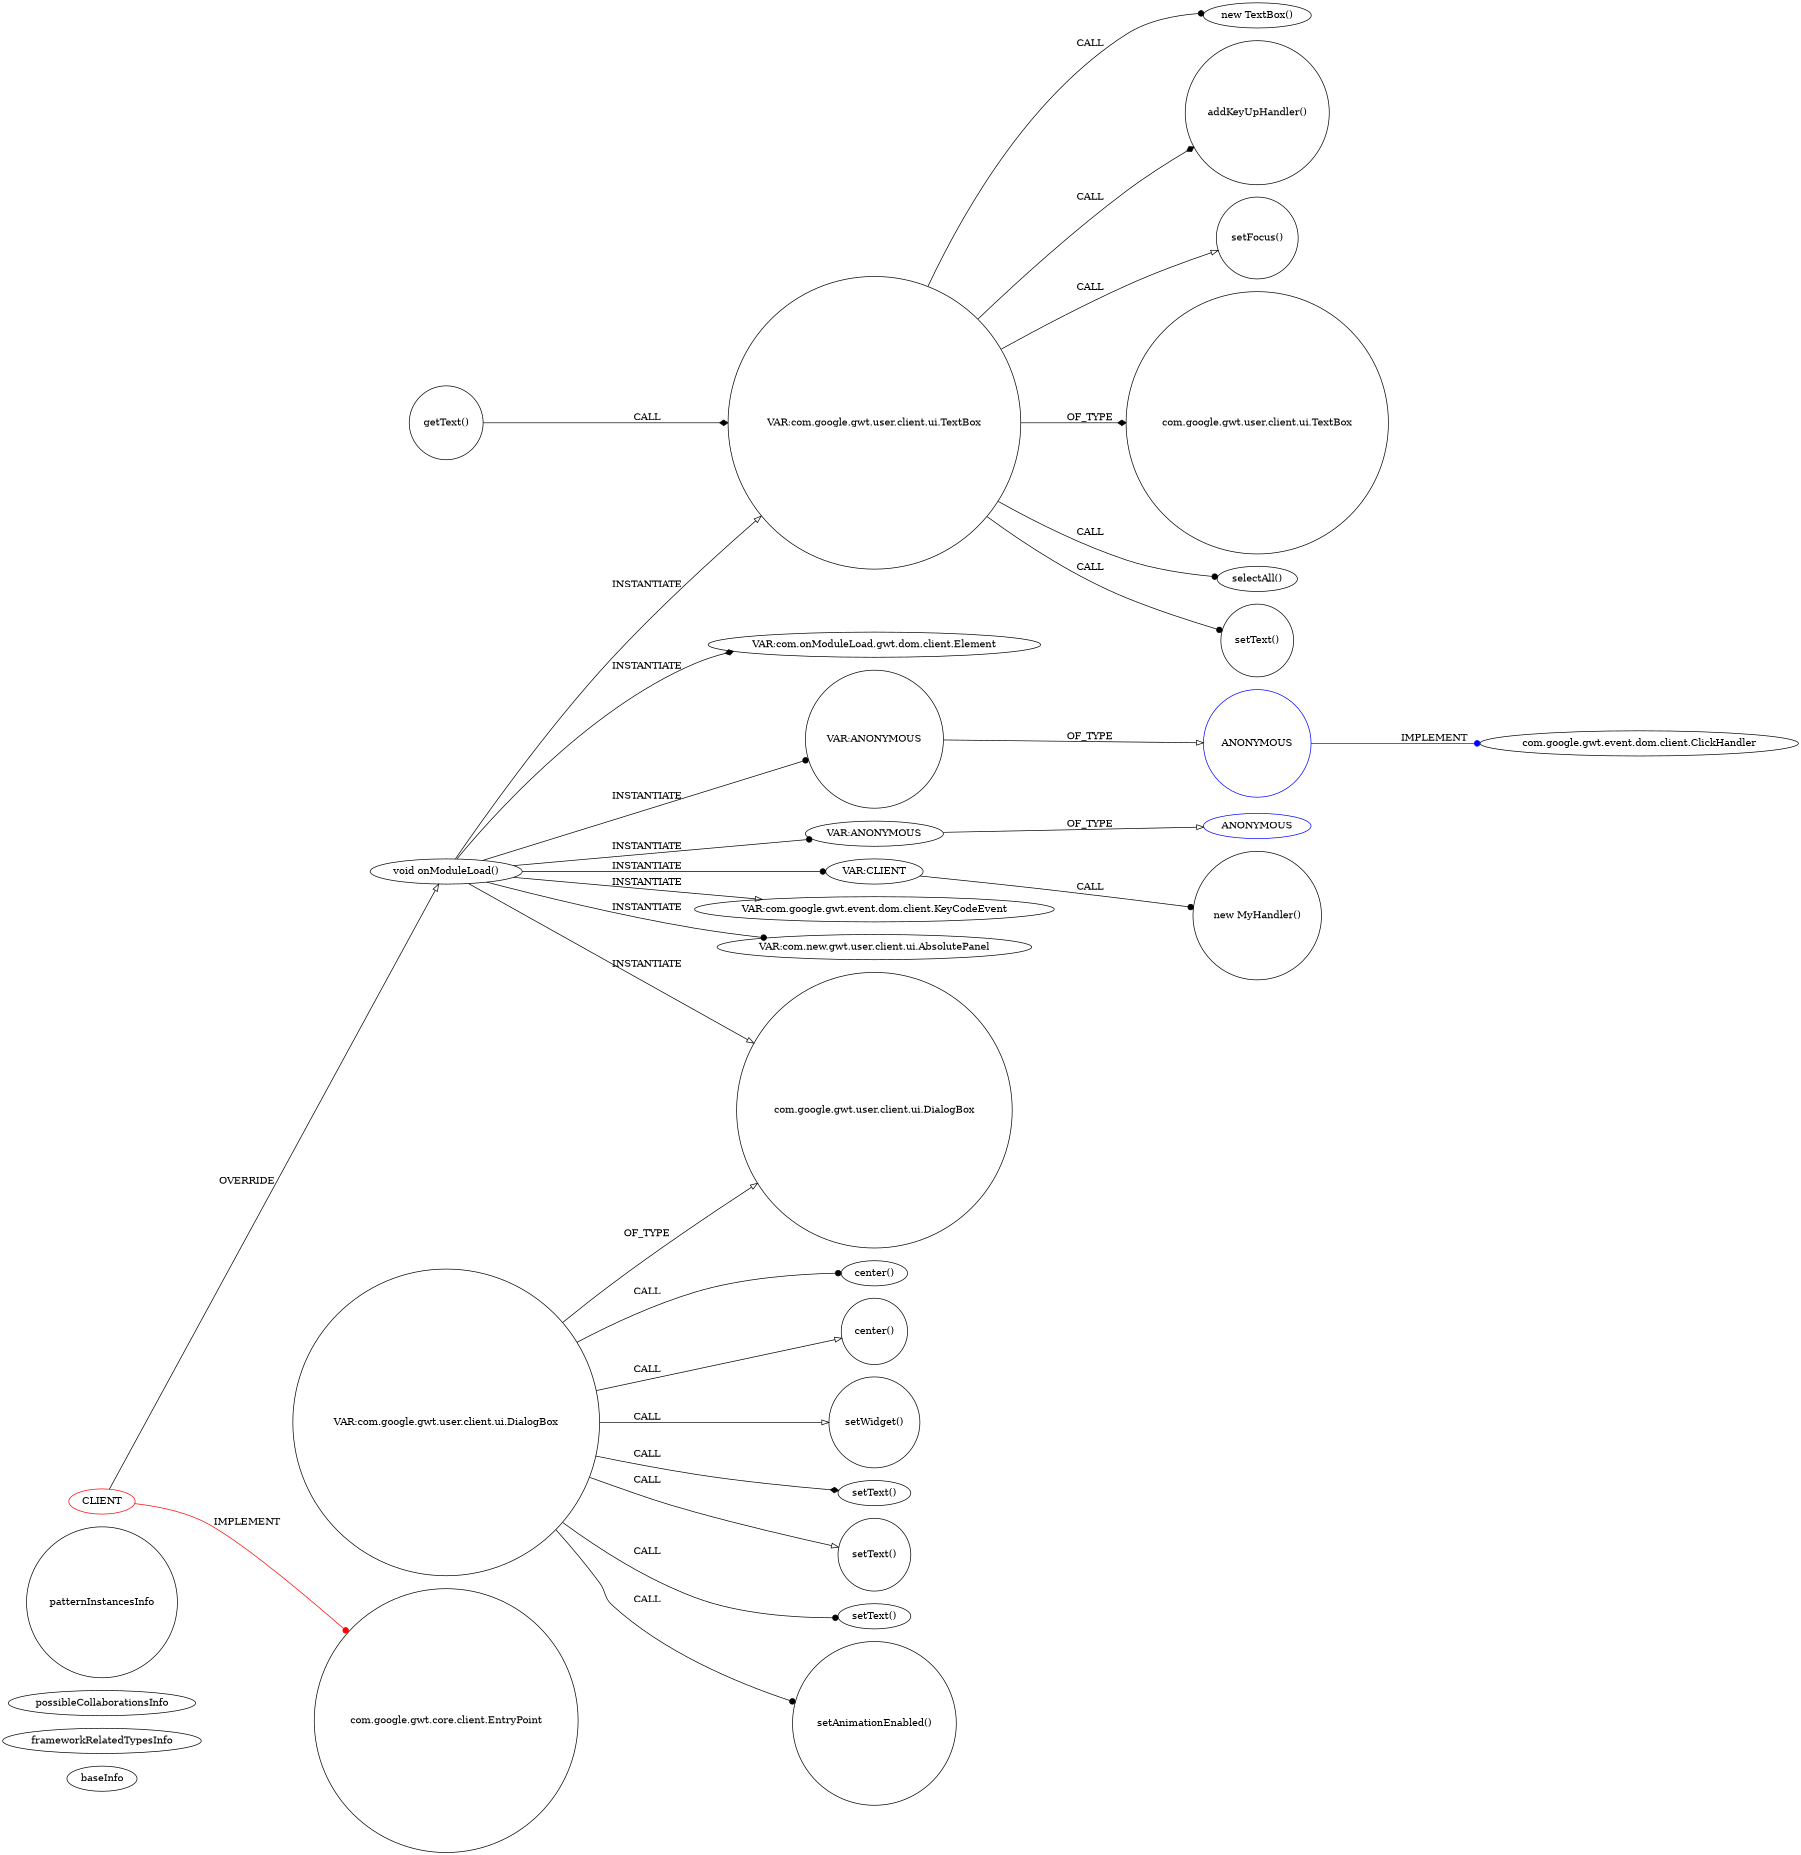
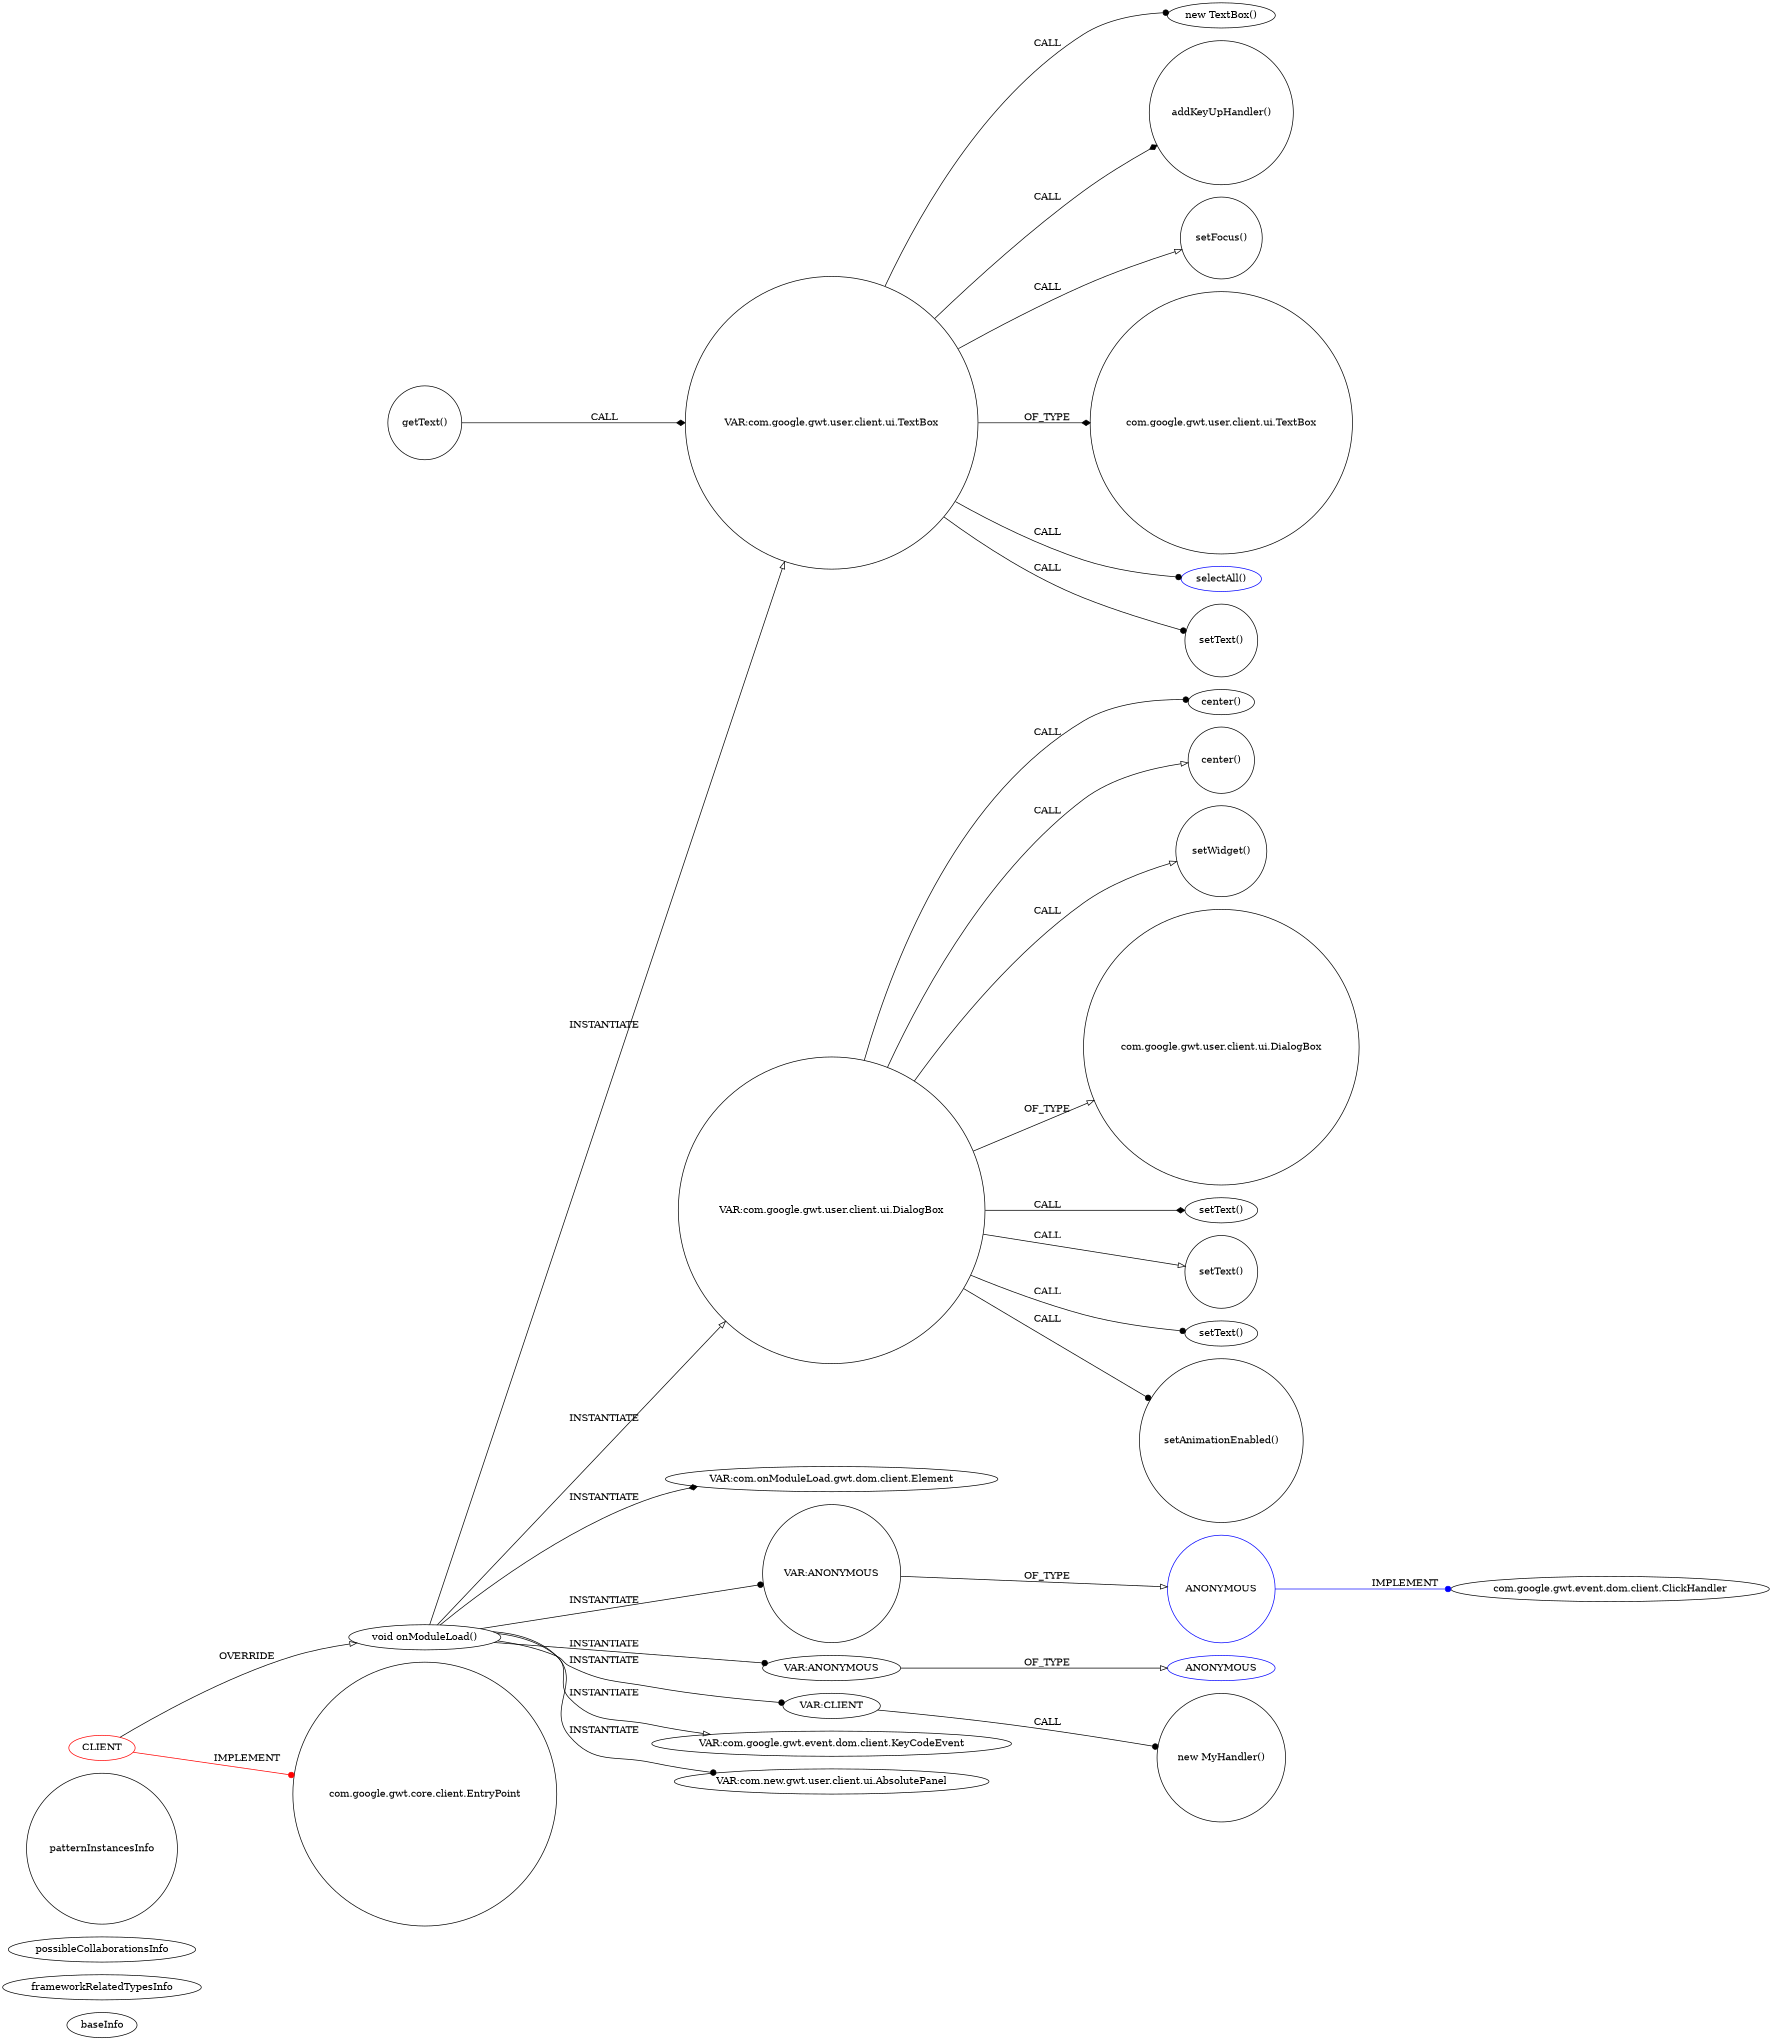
(1257, 579) -> (1221, 579)
(608, 962) -> (579, 1476)
